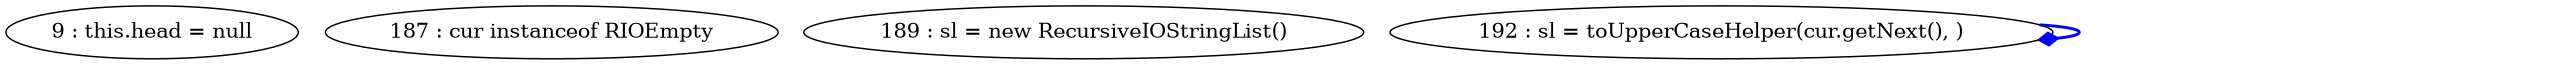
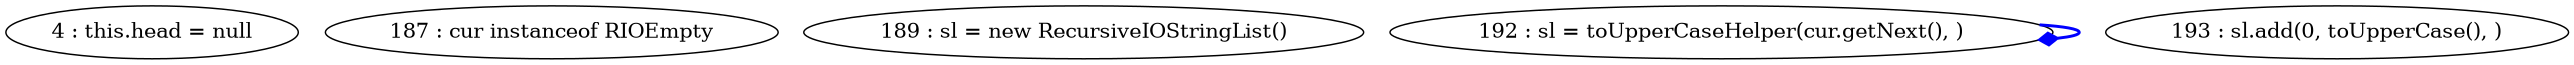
(152, 32) -> (152, 32)
none -> (2337, 32)
